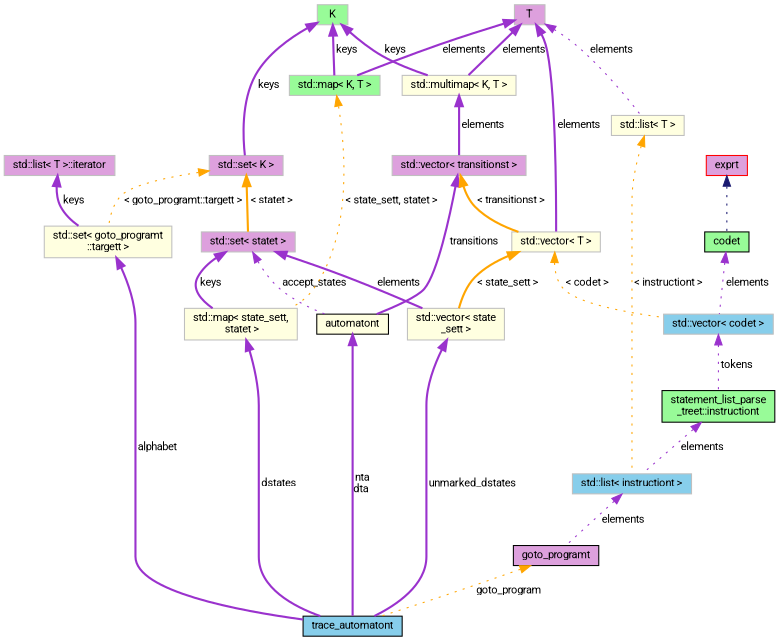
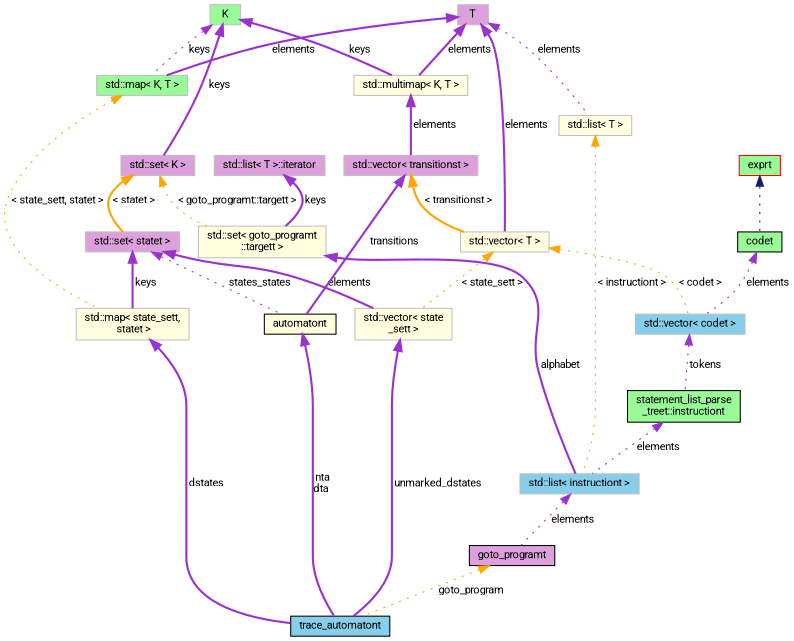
(334, 56) -> (177, 52)
(727, 166) -> (760, 166)
(477, 276) -> (453, 284)
(314, 283) -> (259, 283)
(135, 504) -> (529, 284)
